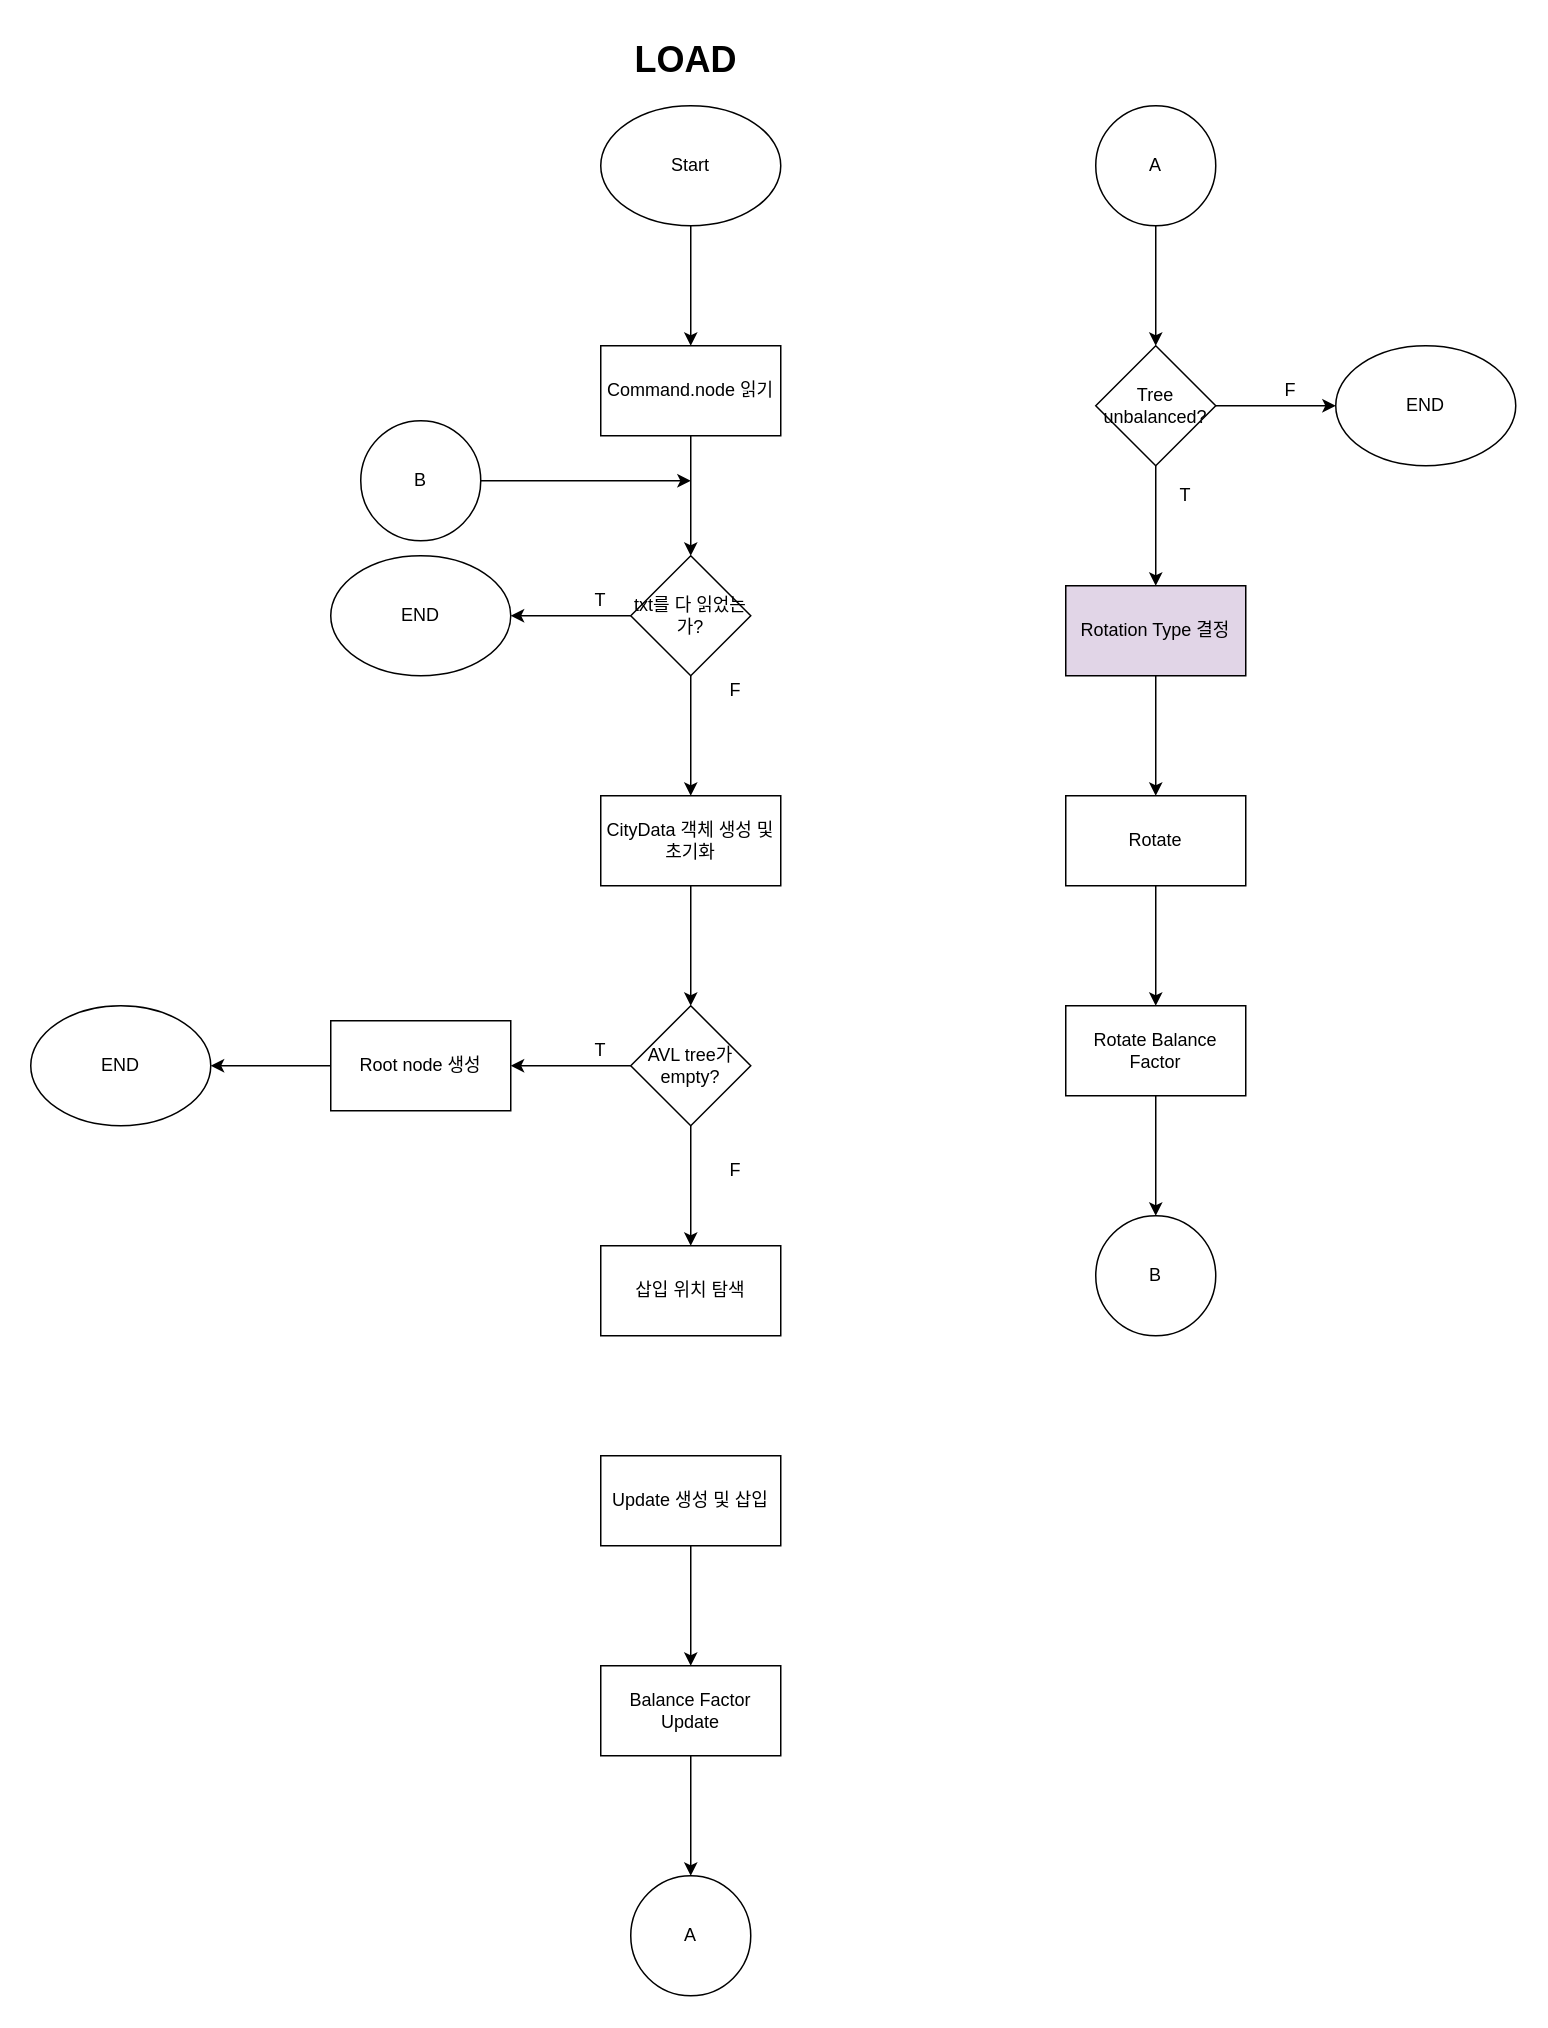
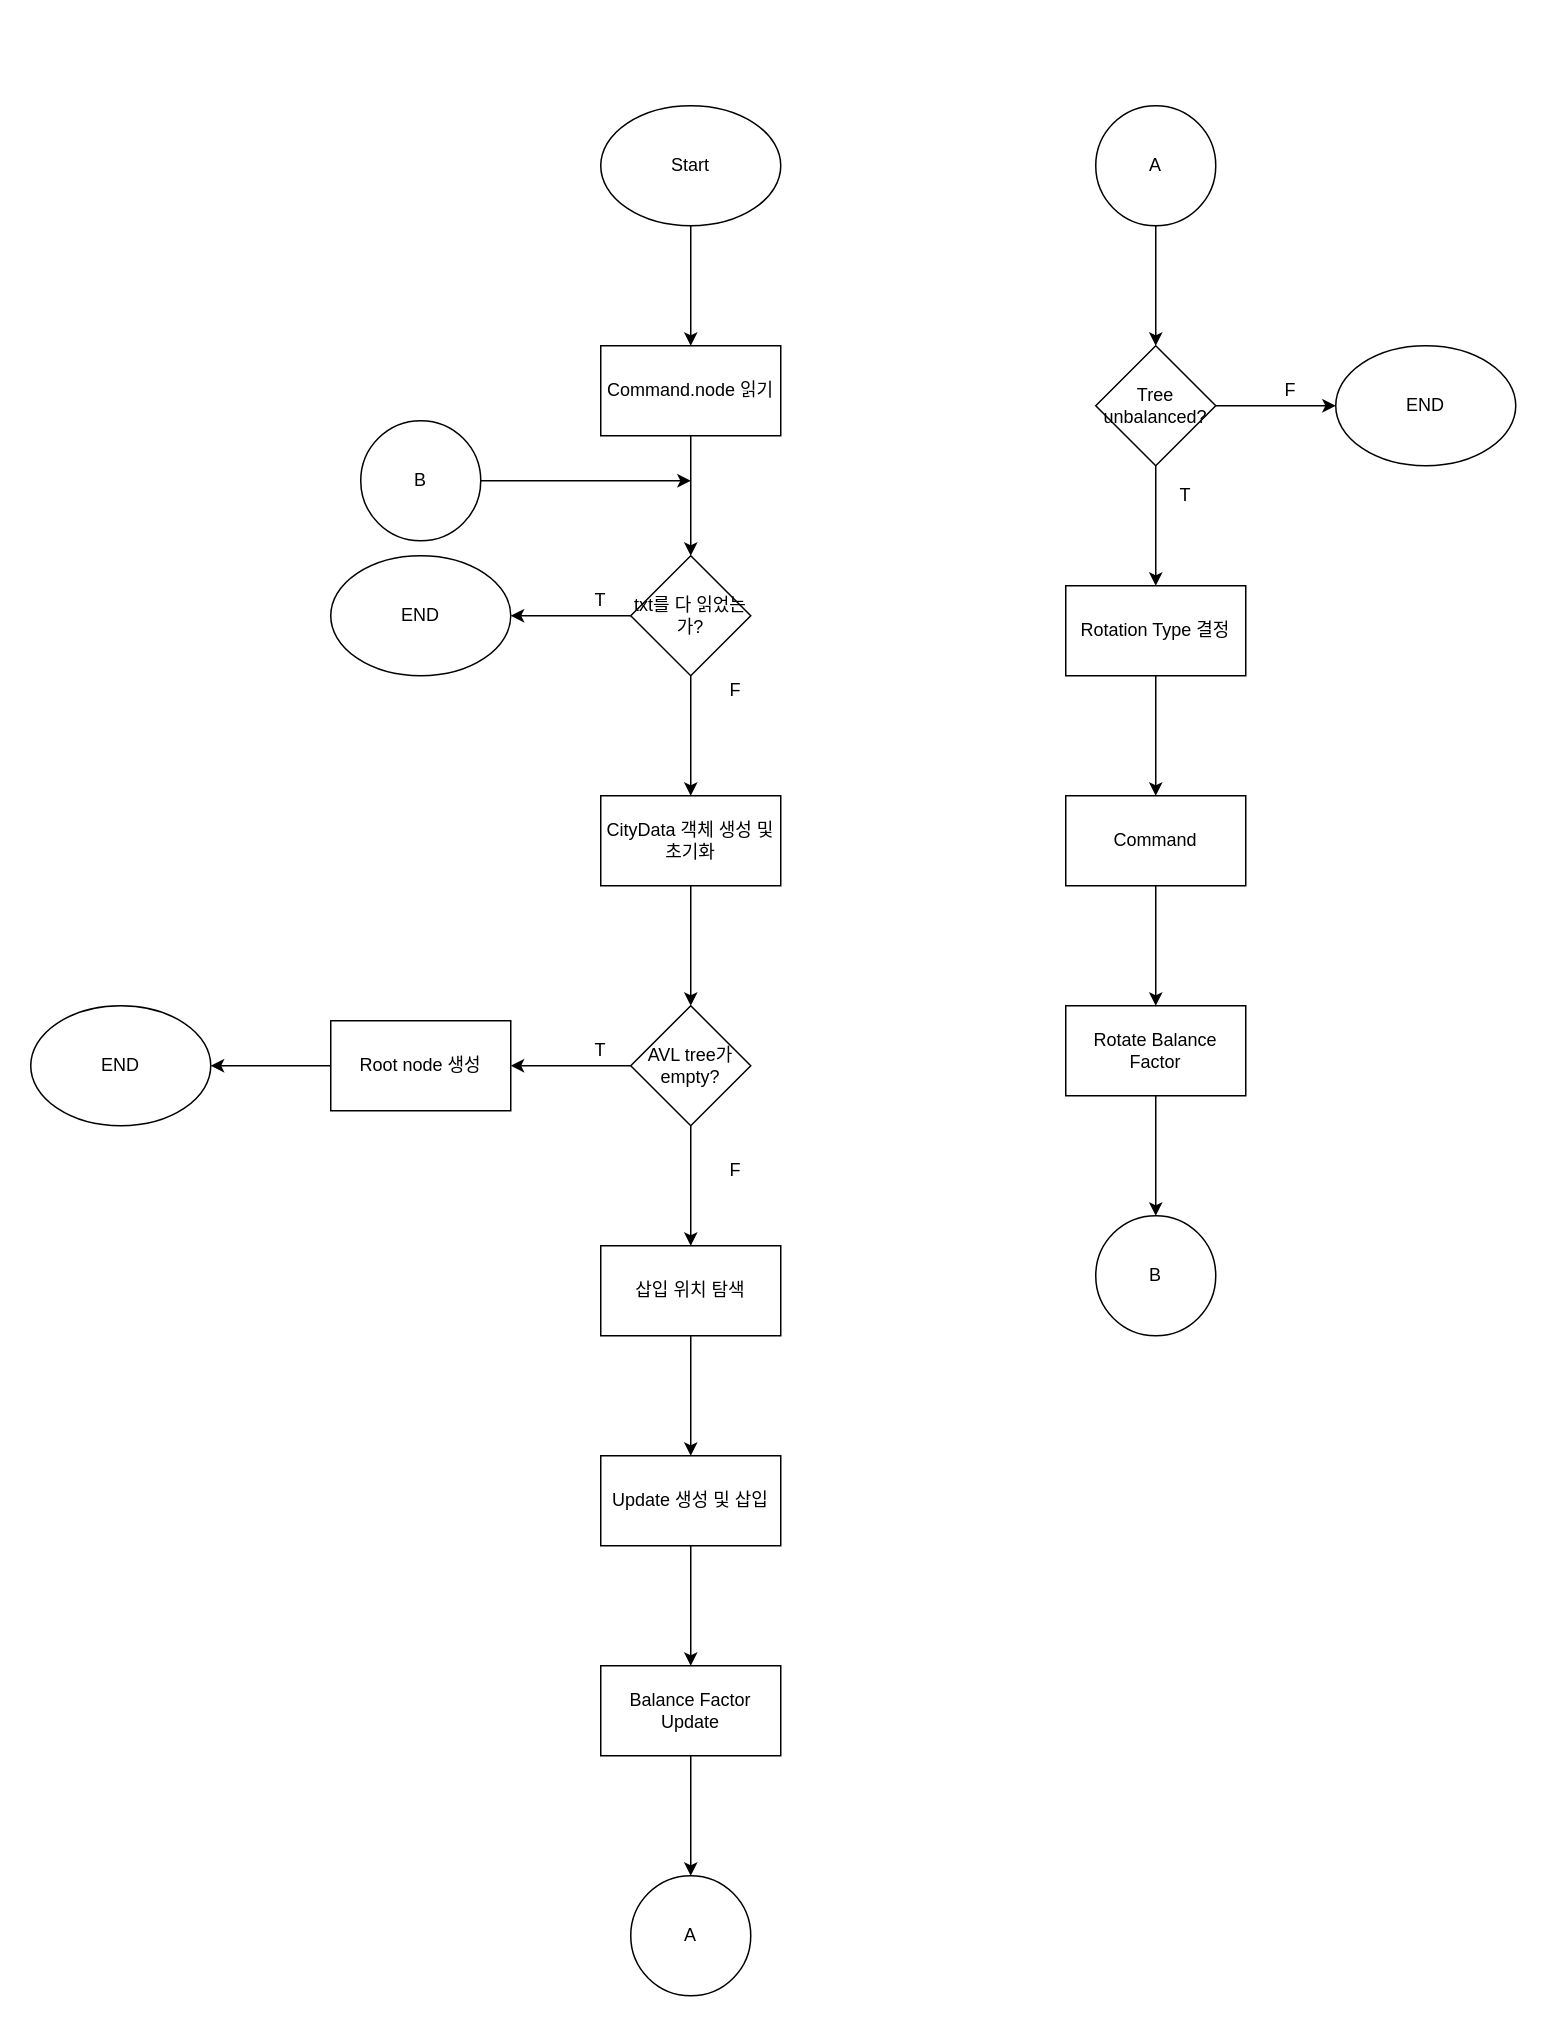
(691, 53) -> none
(1156, 631) -> (1156, 631)
(1156, 841) -> (1156, 841)
none -> (691, 1391)
